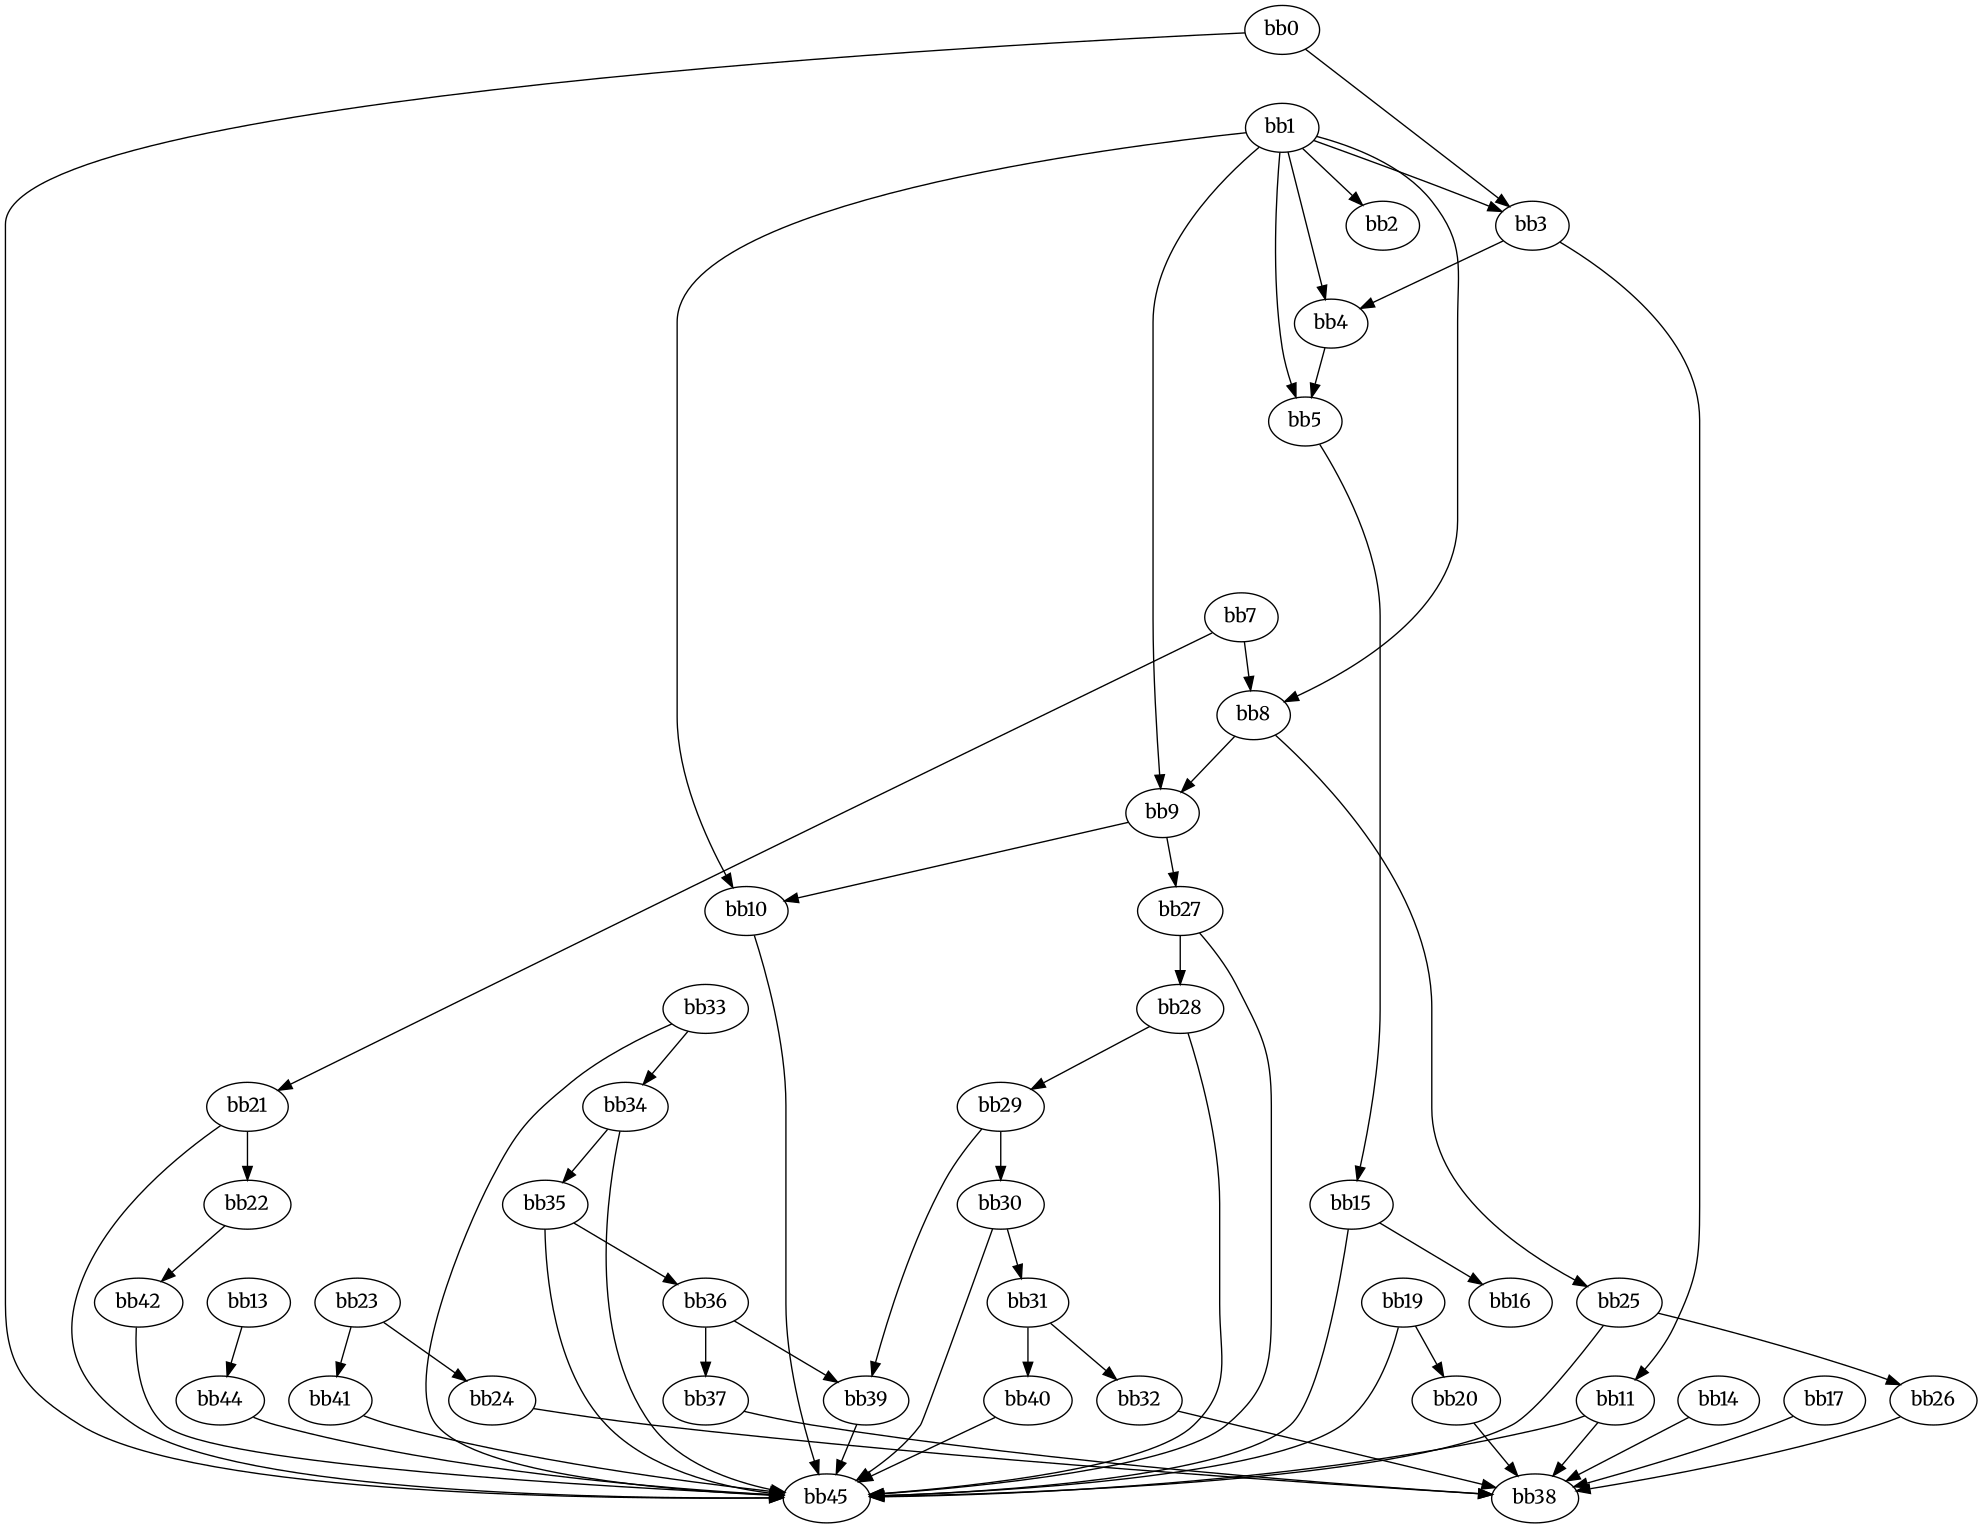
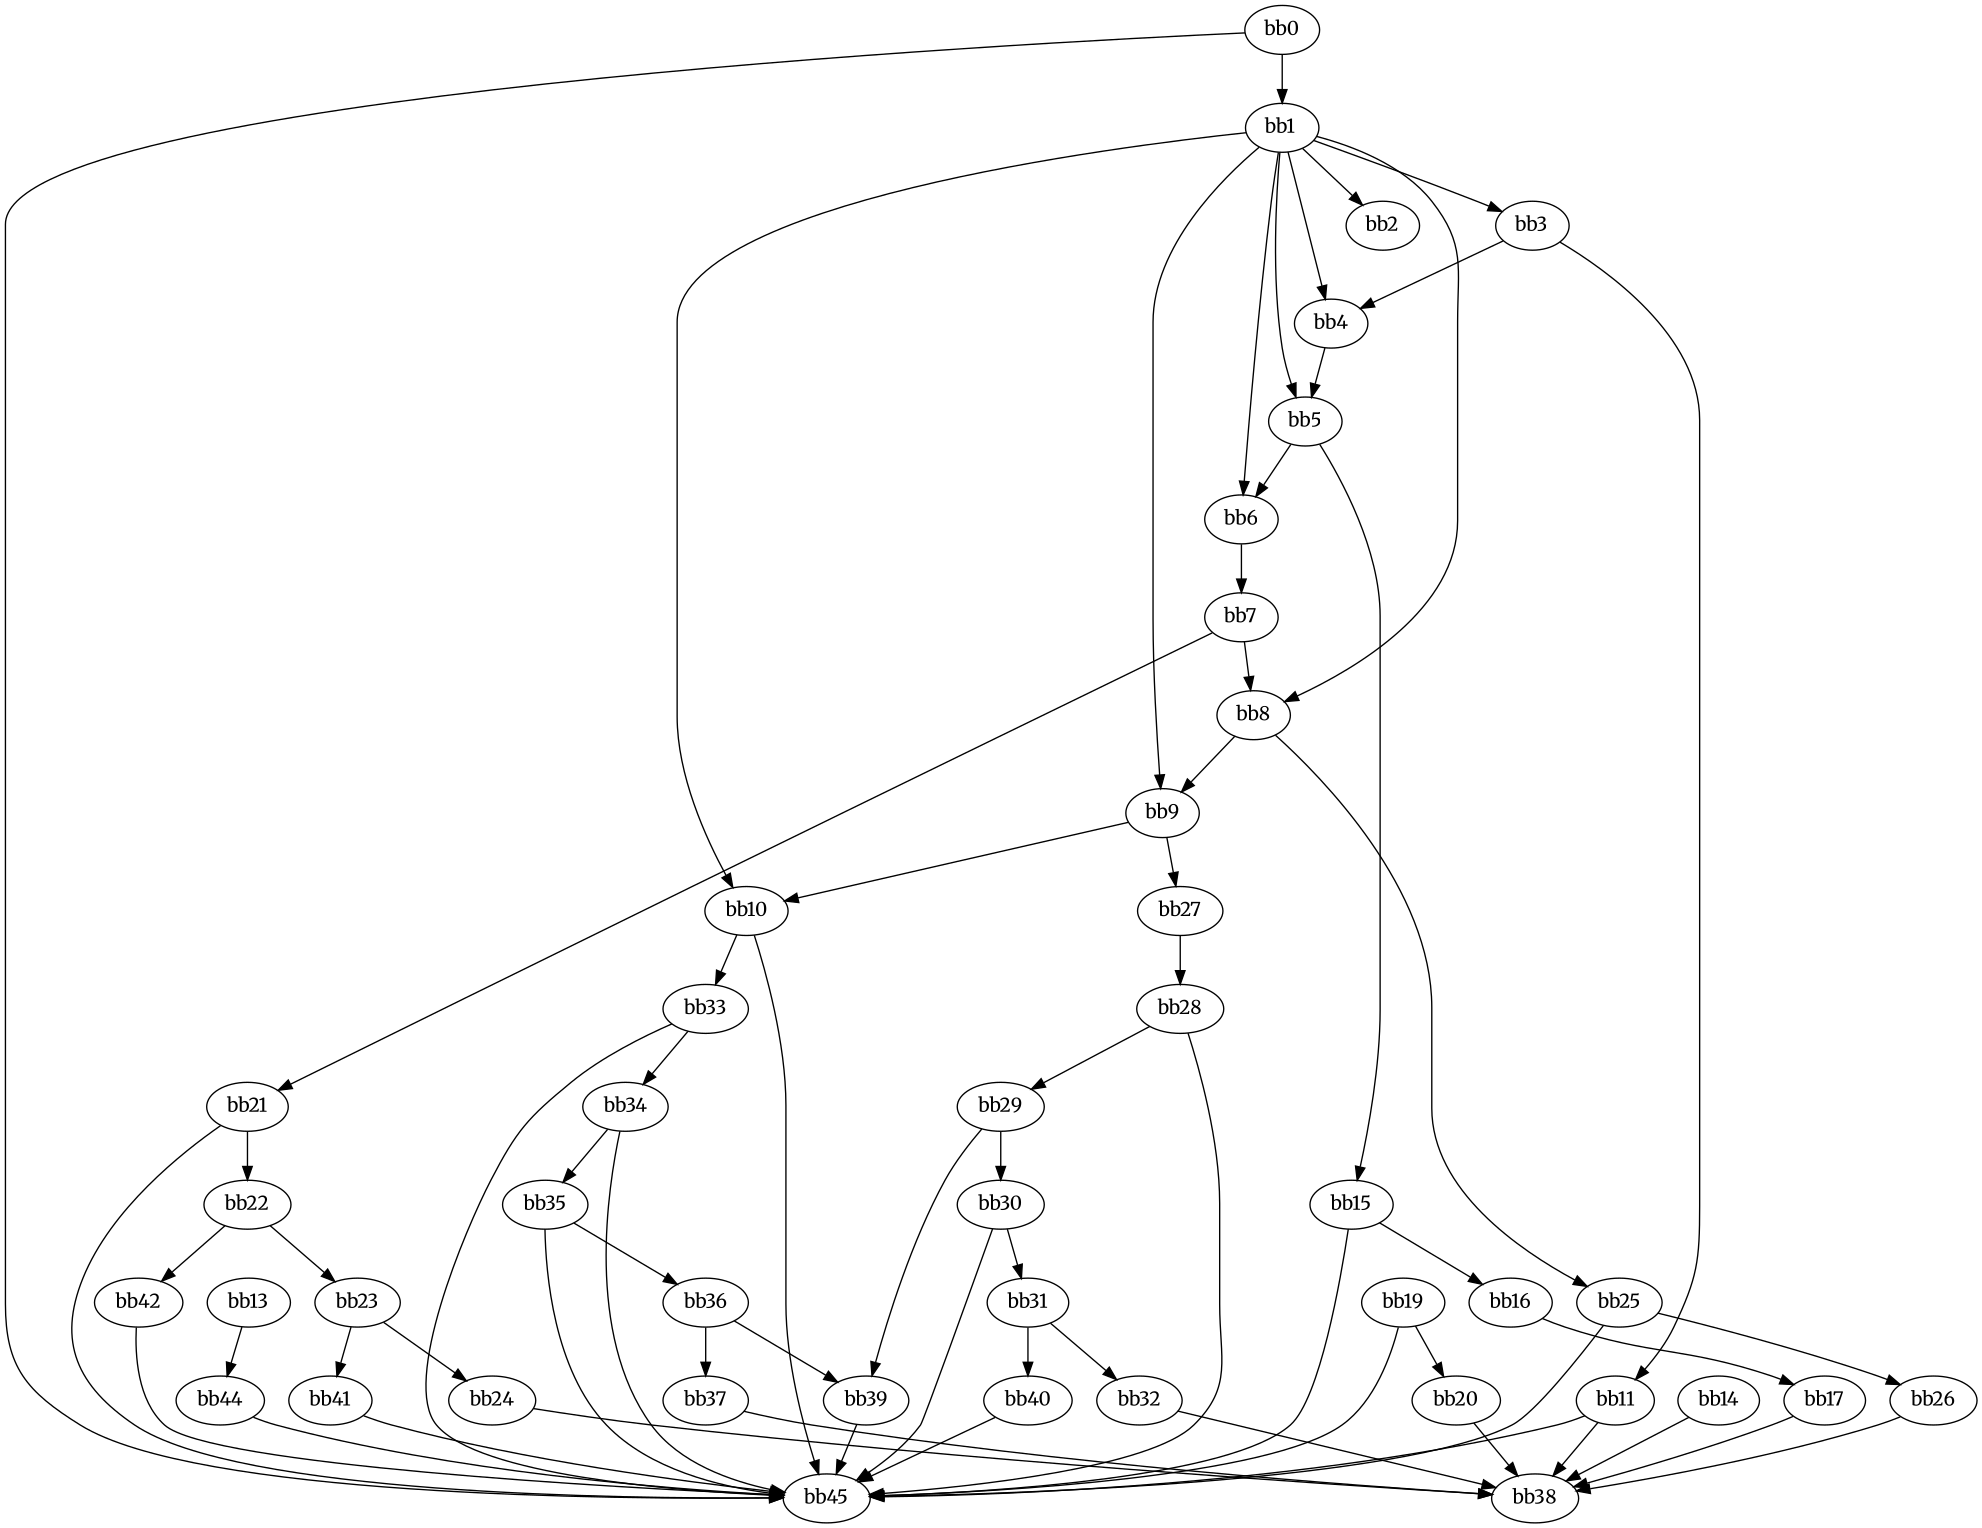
(1402, 124) -> (1282, 72)
none -> (1241, 519)
none -> (729, 953)
none -> (297, 1249)
none -> (1649, 1348)
(1269, 1353) -> none
